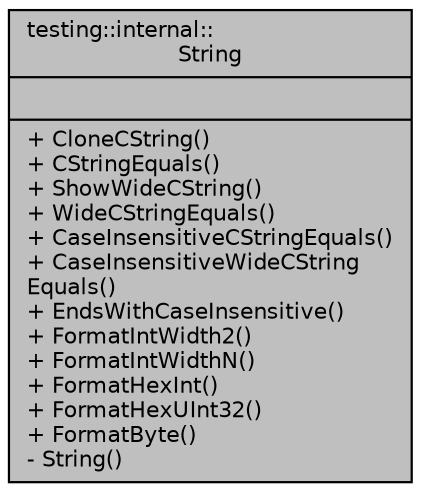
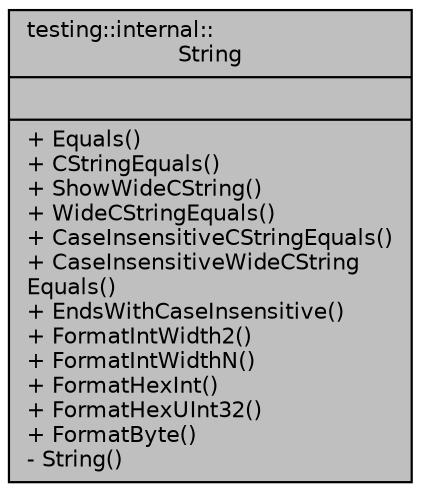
(119, 140) -> (85, 140)
